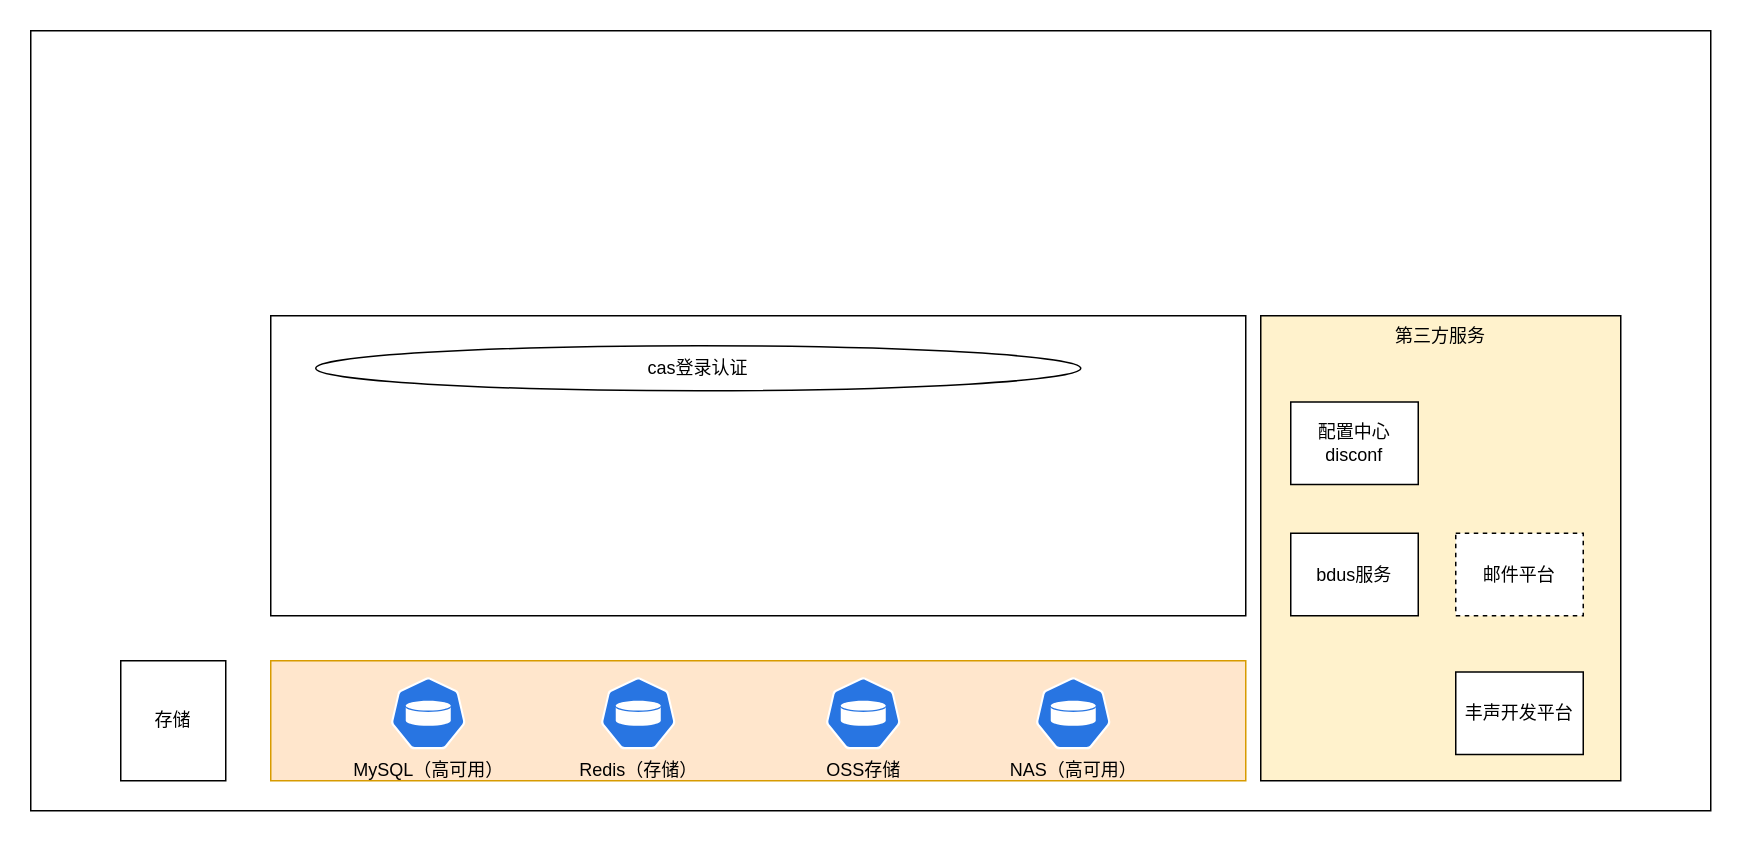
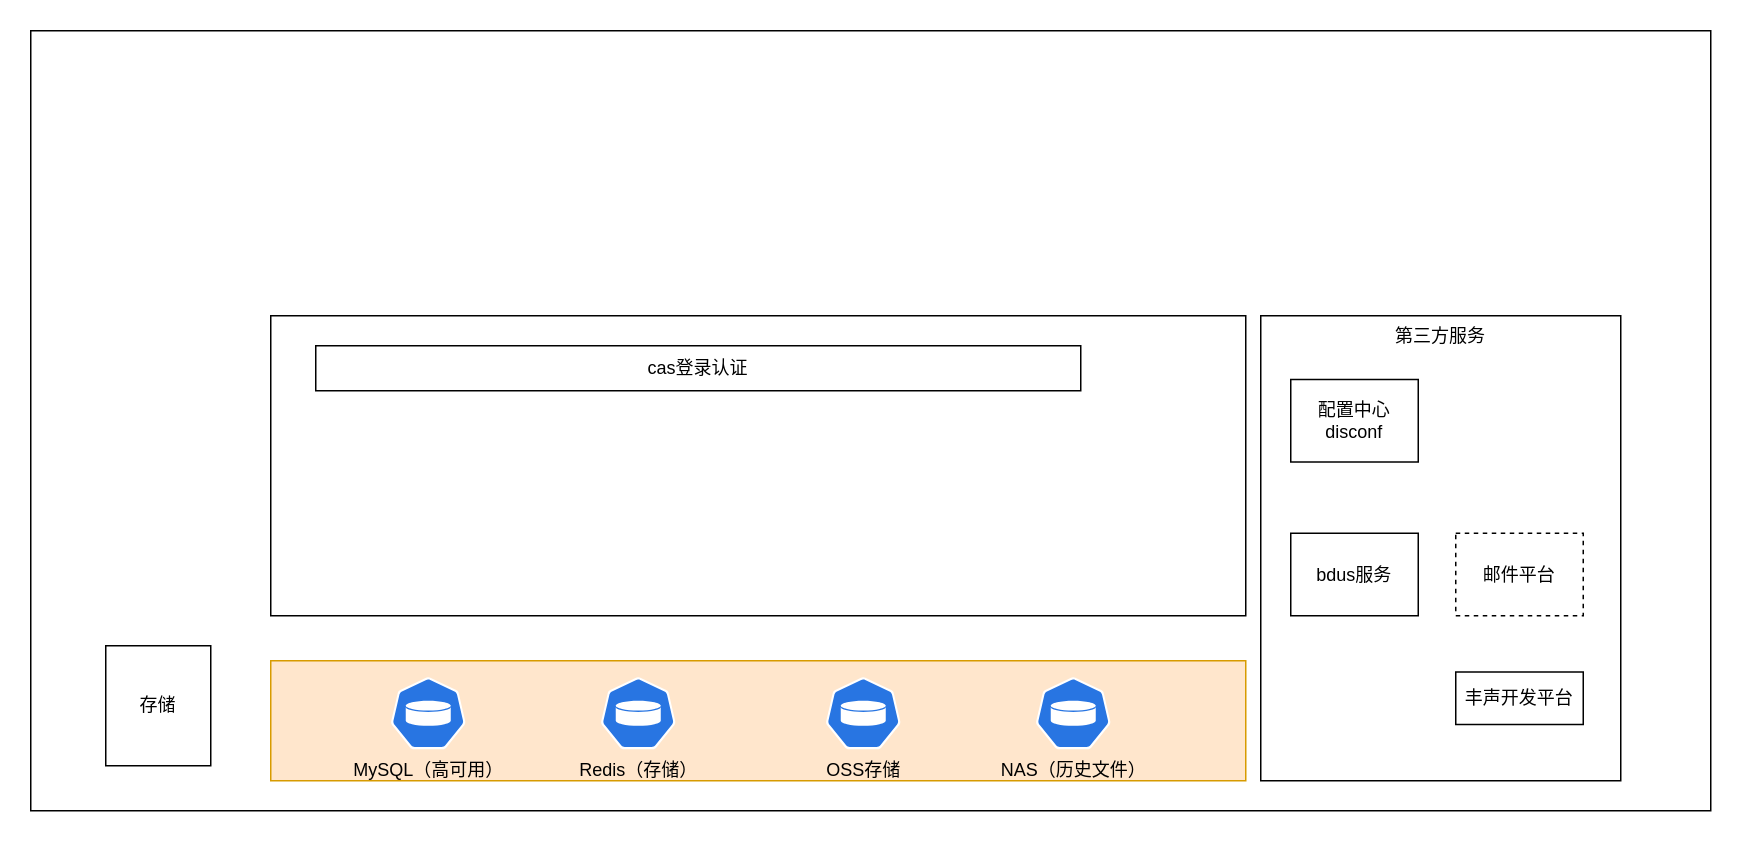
(698, 368) -> (698, 368)
(1355, 443) -> (1355, 421)
(1441, 548) -> (1441, 548)
(1520, 713) -> (1520, 698)
(173, 721) -> (158, 706)
(1074, 771) -> (1074, 771)
